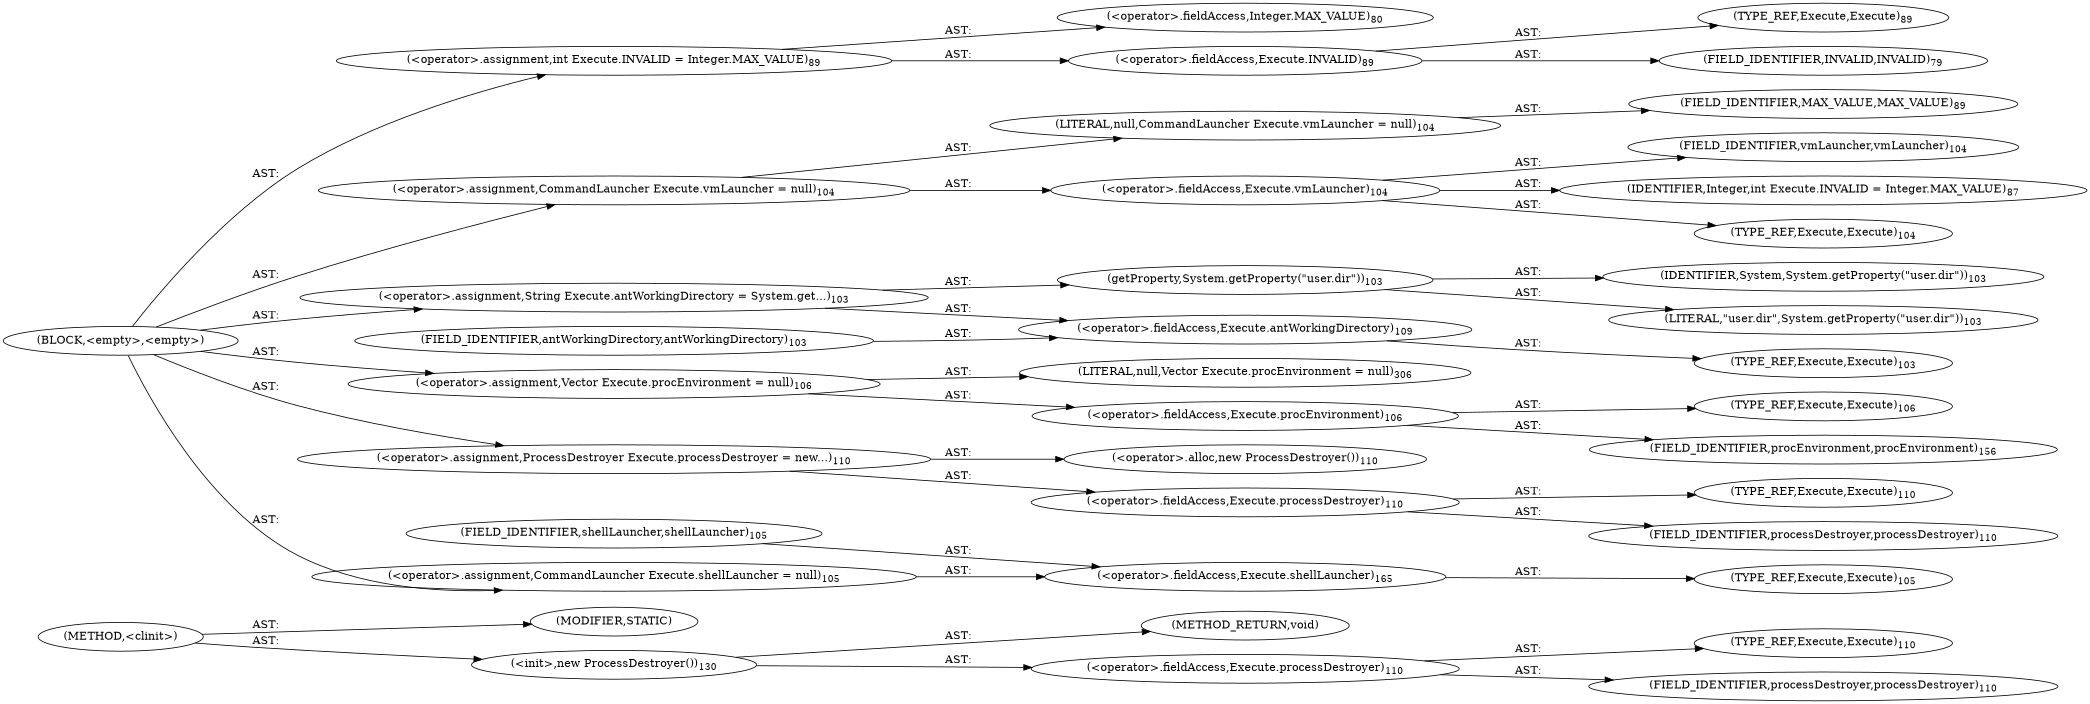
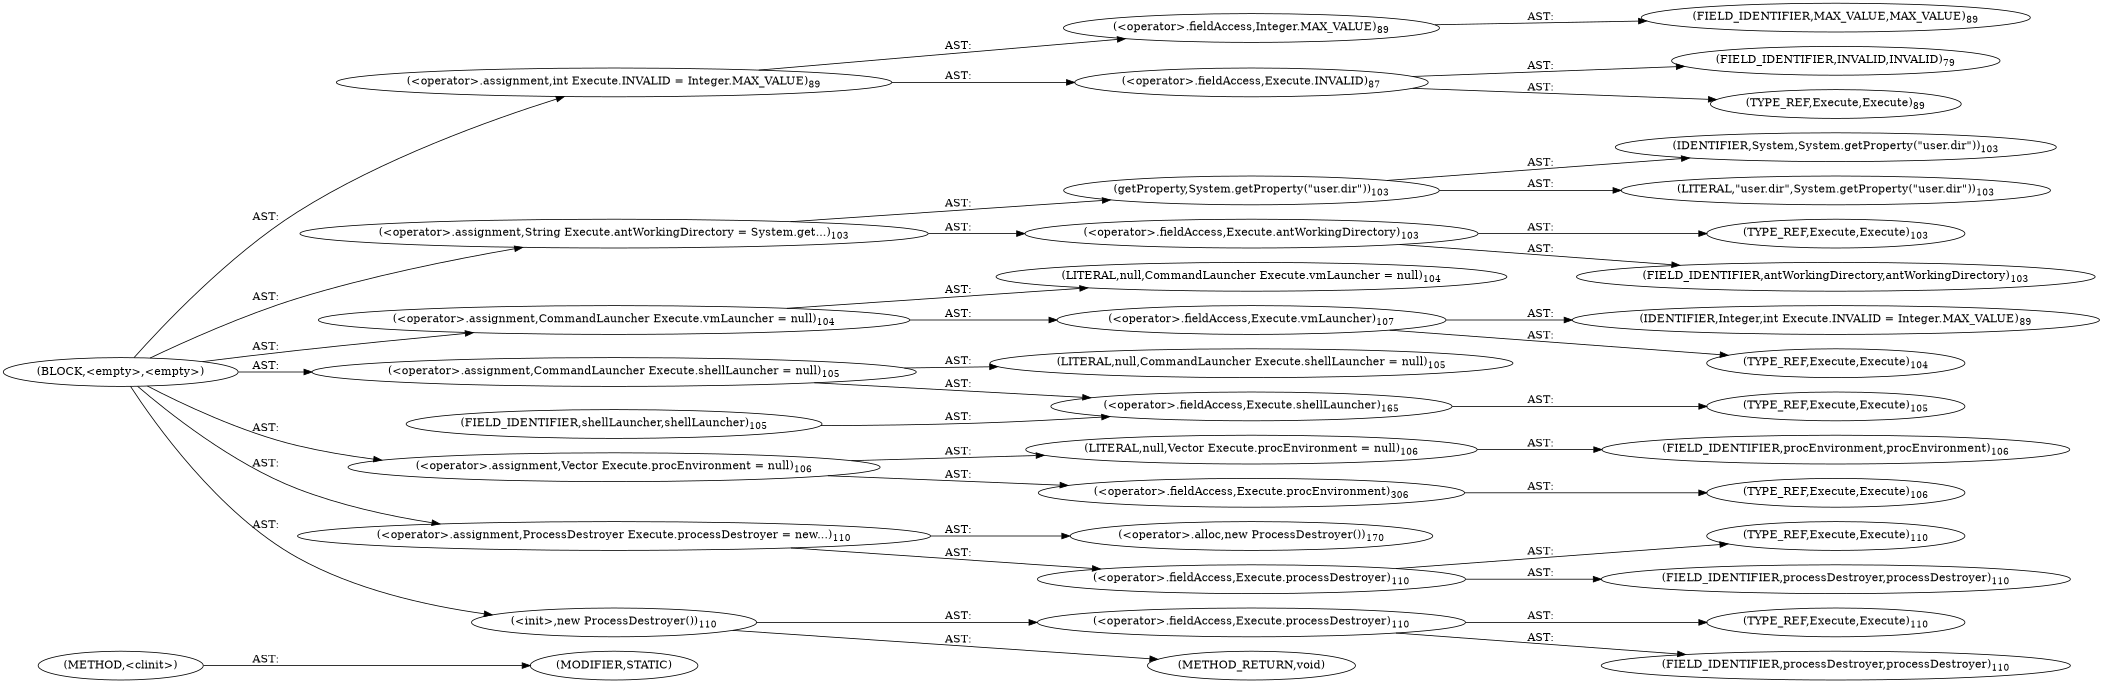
(1377, 16) -> (1383, 27)
(1368, 60) -> (1375, 81)
(1550, 114) -> (1537, 23)
(1823, 147) -> none
(1379, 189) -> (1385, 319)
(2013, 189) -> (2026, 319)
(1404, 328) -> (1410, 232)
(961, 340) -> (1536, 255)
none -> (1251, 363)
(1403, 372) -> (1409, 448)
(1394, 415) -> (1400, 492)
(1526, 432) -> (1535, 450)
(1988, 448) -> (2000, 448)
(1369, 458) -> (1375, 535)
(335, 652) -> (278, 545)
(708, 664) -> (708, 621)
